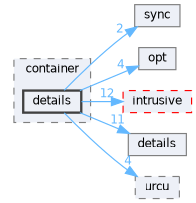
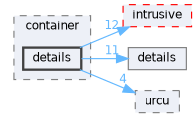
(157, 16) -> none
(157, 59) -> none
